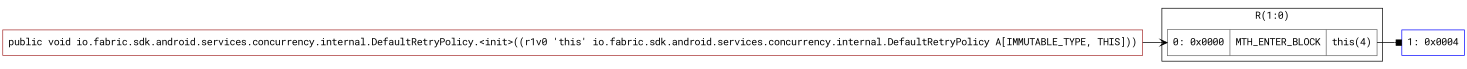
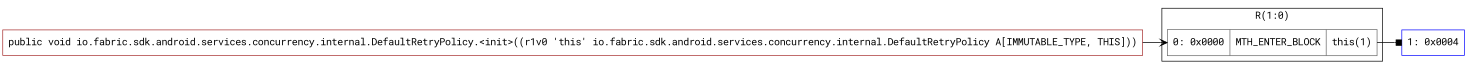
(1352, 42) -> (1352, 42)
